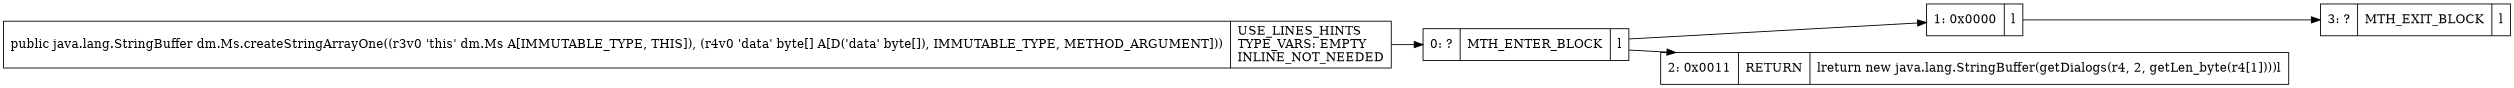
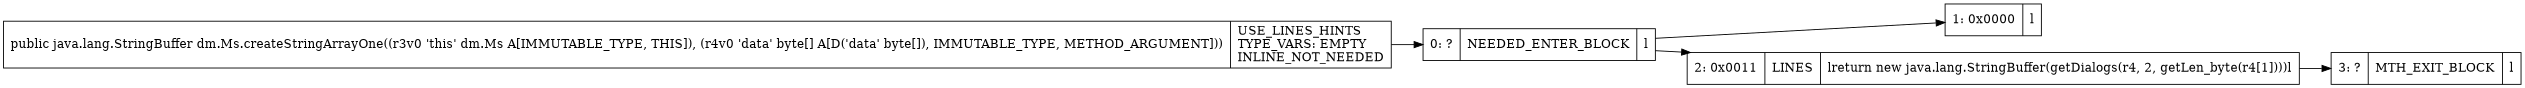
(2167, 20) -> (2311, 68)
(1535, 44) -> (1548, 44)
(1774, 68) -> (1793, 68)
